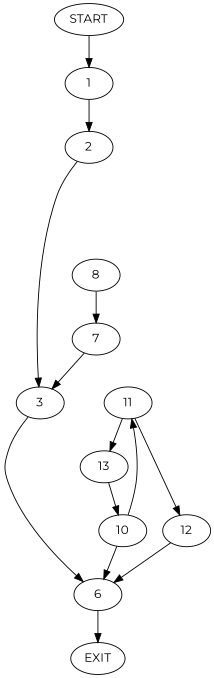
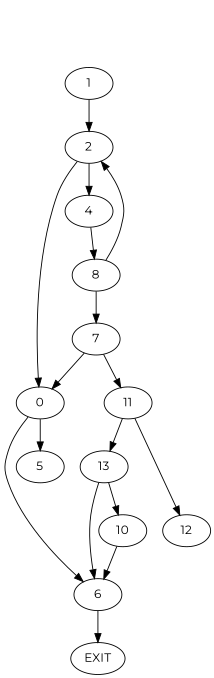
(89, 20) -> none
none -> (89, 211)
none -> (124, 214)
(40, 403) -> (40, 403)
none -> (40, 467)
(137, 472) -> (110, 367)
(146, 560) -> (90, 526)
